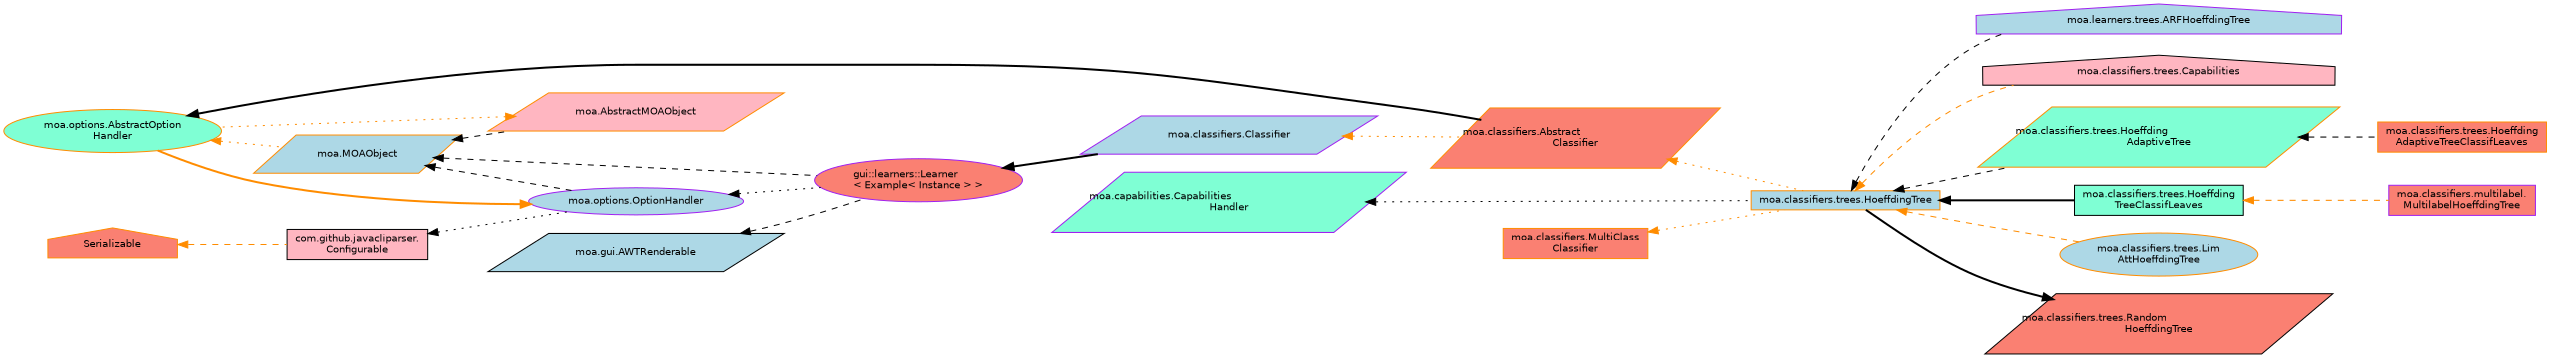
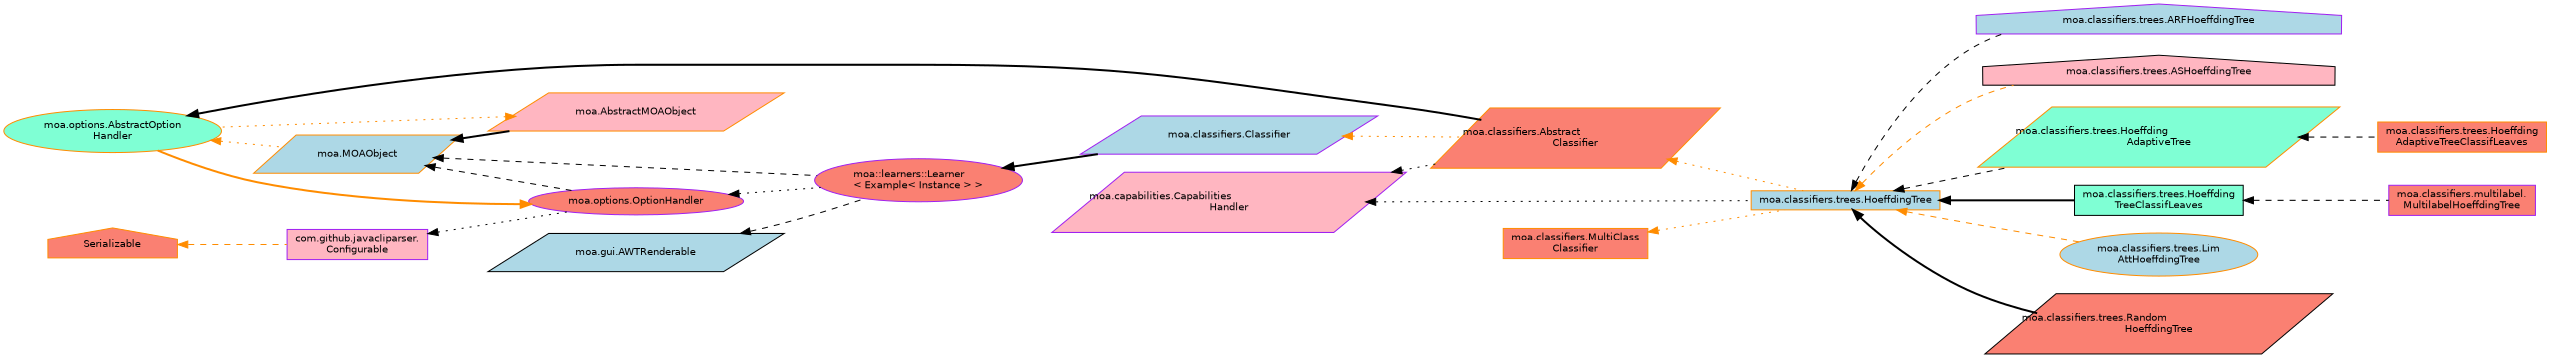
(2159, 21) -> (2159, 21)
(2159, 72) -> (2159, 72)
(486, 135) -> (486, 135)
none -> (1421, 167)
(919, 180) -> (919, 180)
(2321, 200) -> (2321, 200)
(636, 201) -> (636, 201)
(1229, 202) -> (1229, 202)
(357, 245) -> (357, 245)
(1950, 263) -> (1942, 277)
